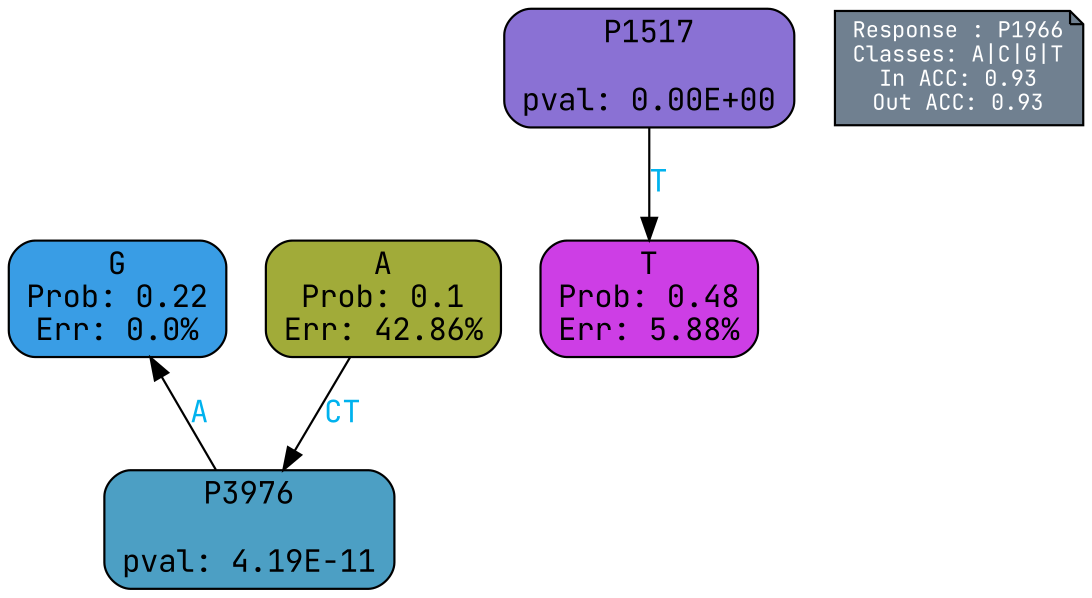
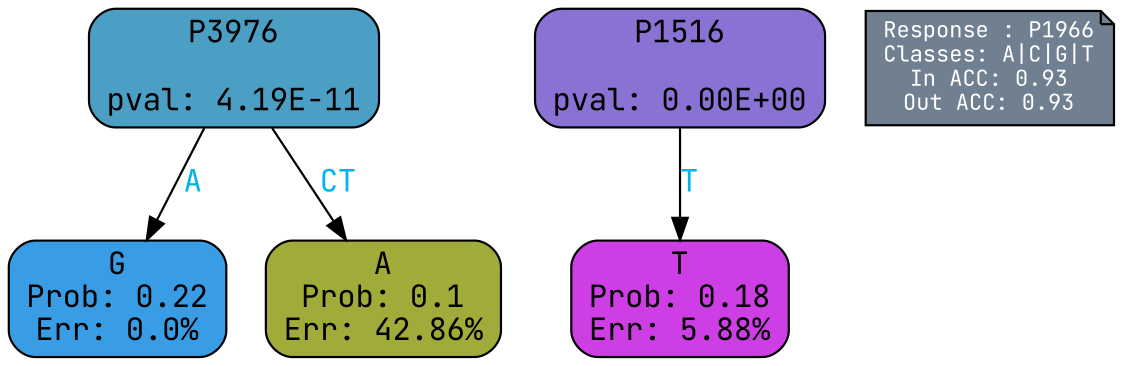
(649, 68) -> (680, 68)
(649, 299) -> (680, 299)
(322, 404) -> (303, 174)
